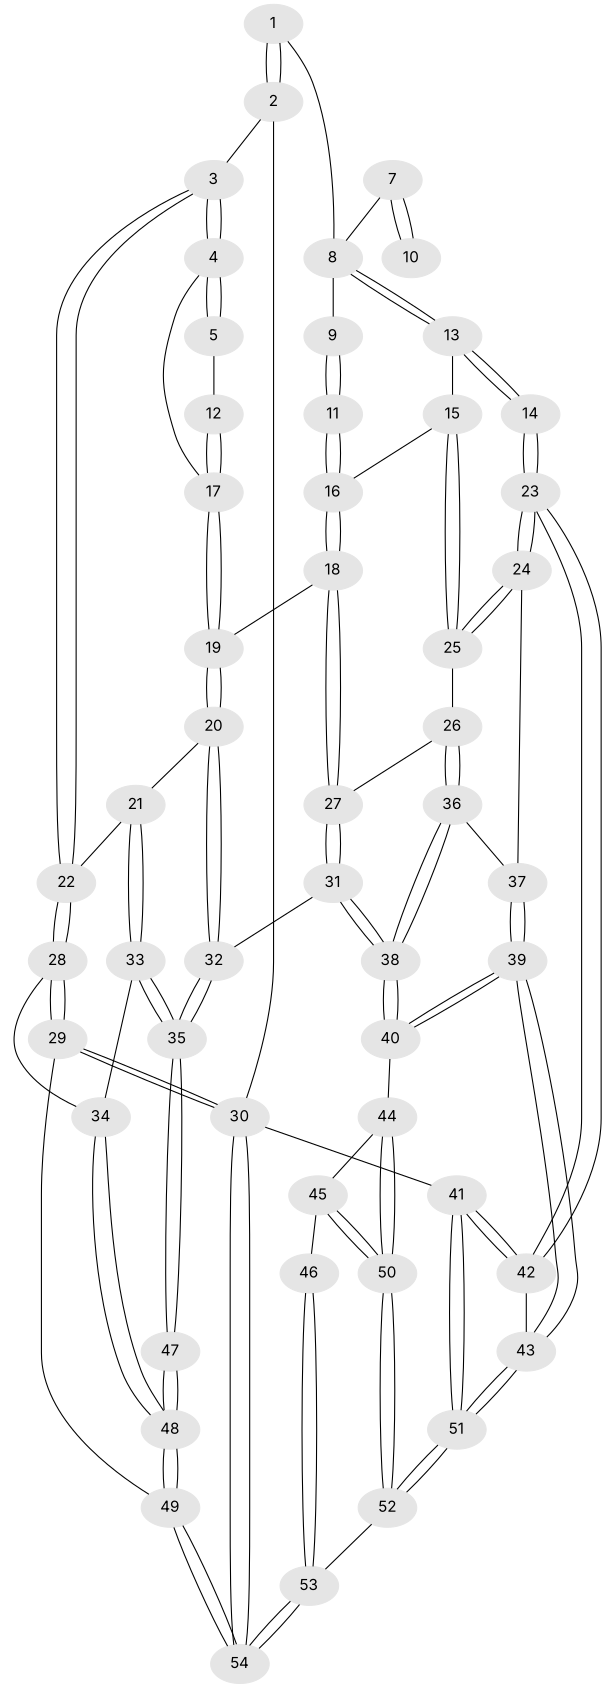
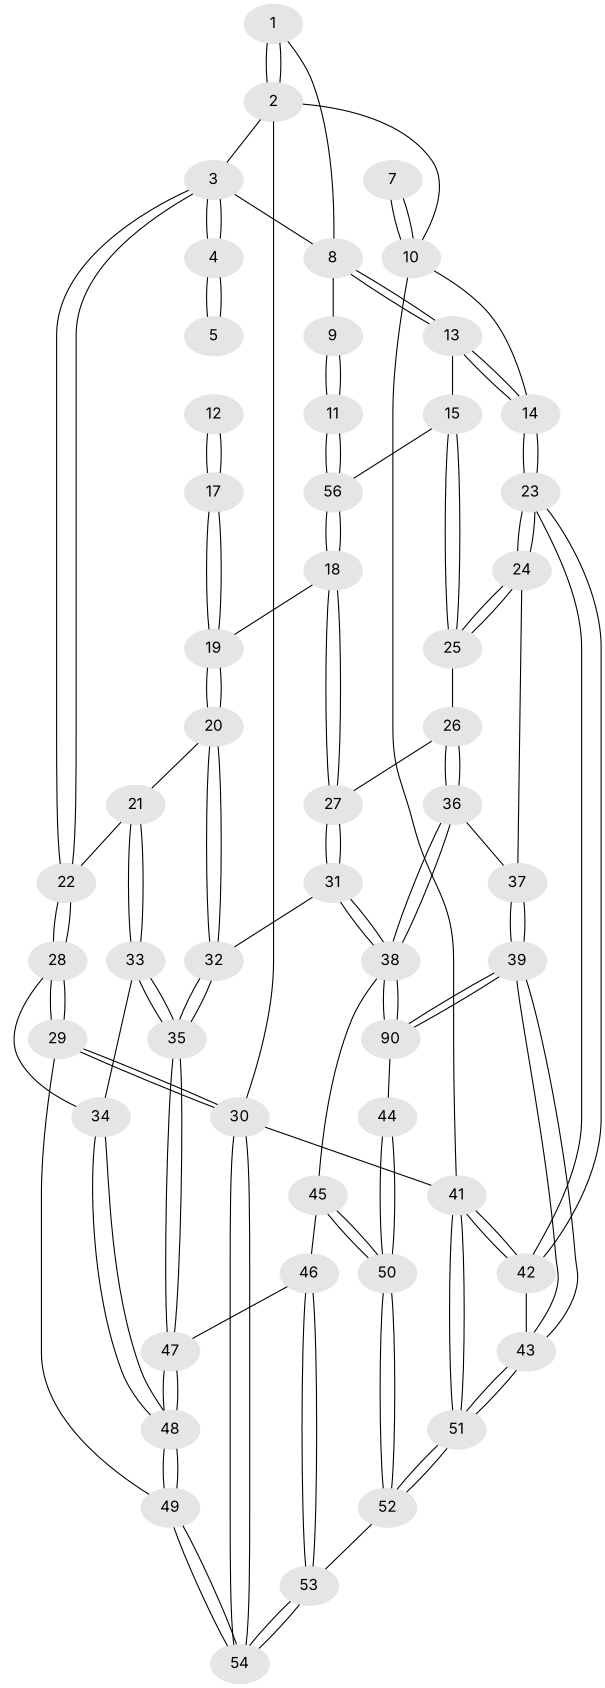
none -> (410, 139)
(363, 219) -> (266, 214)
none -> (495, 322)
(163, 375) -> none
(214, 375) -> none
(333, 492) -> (333, 492)
none -> (393, 731)
(391, 1039) -> (391, 1039)
(357, 1152) -> (335, 1073)
none -> (240, 1313)
